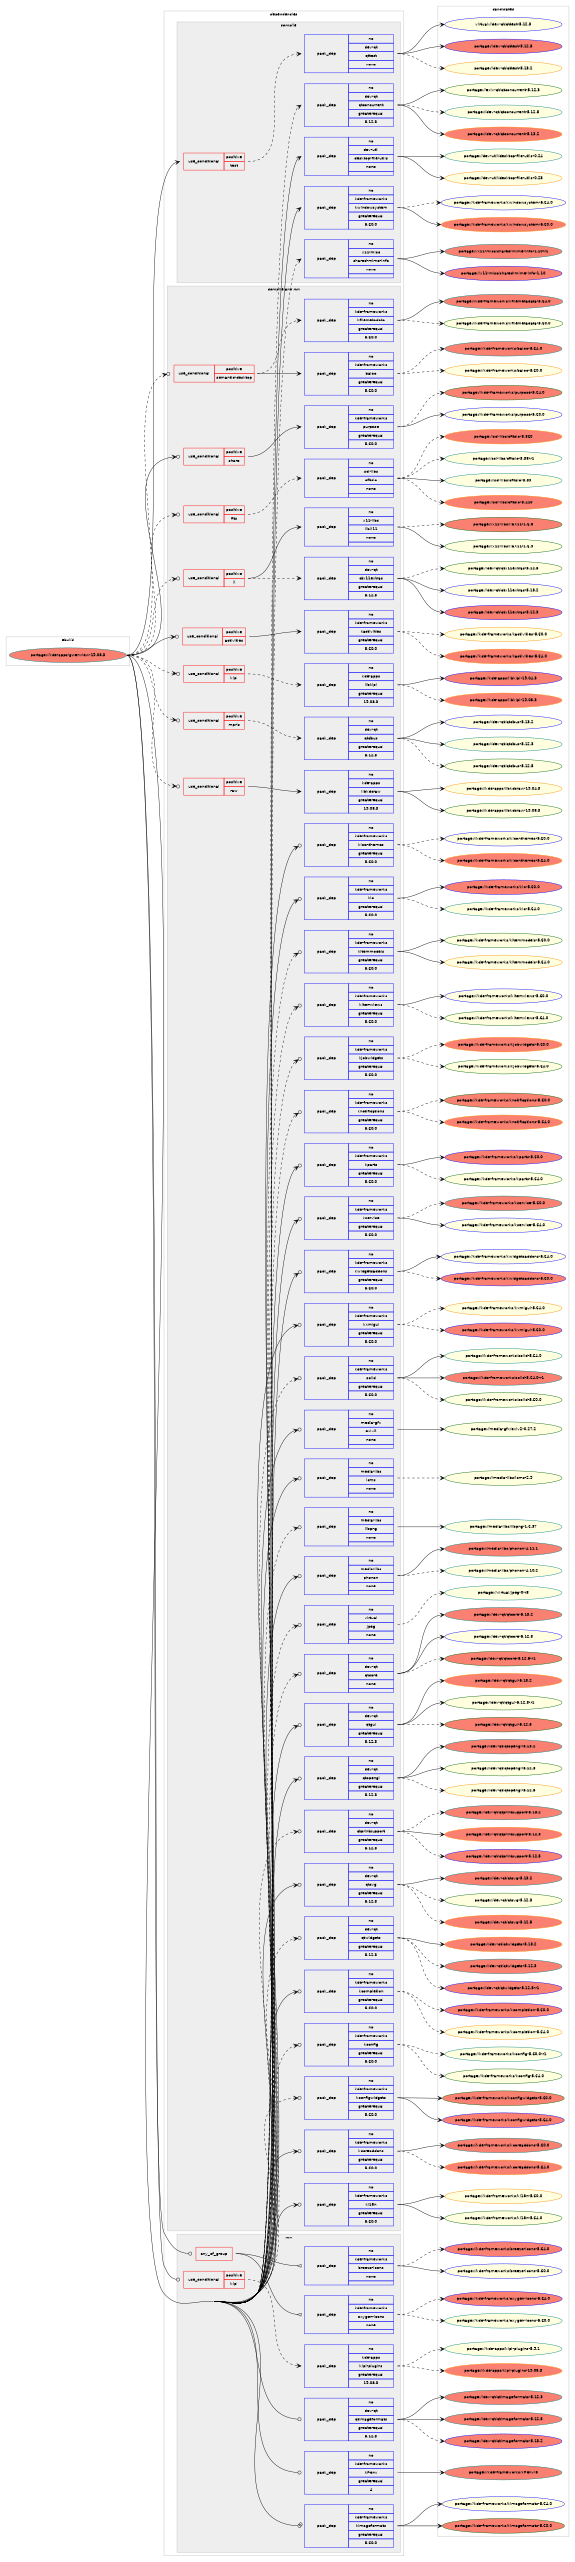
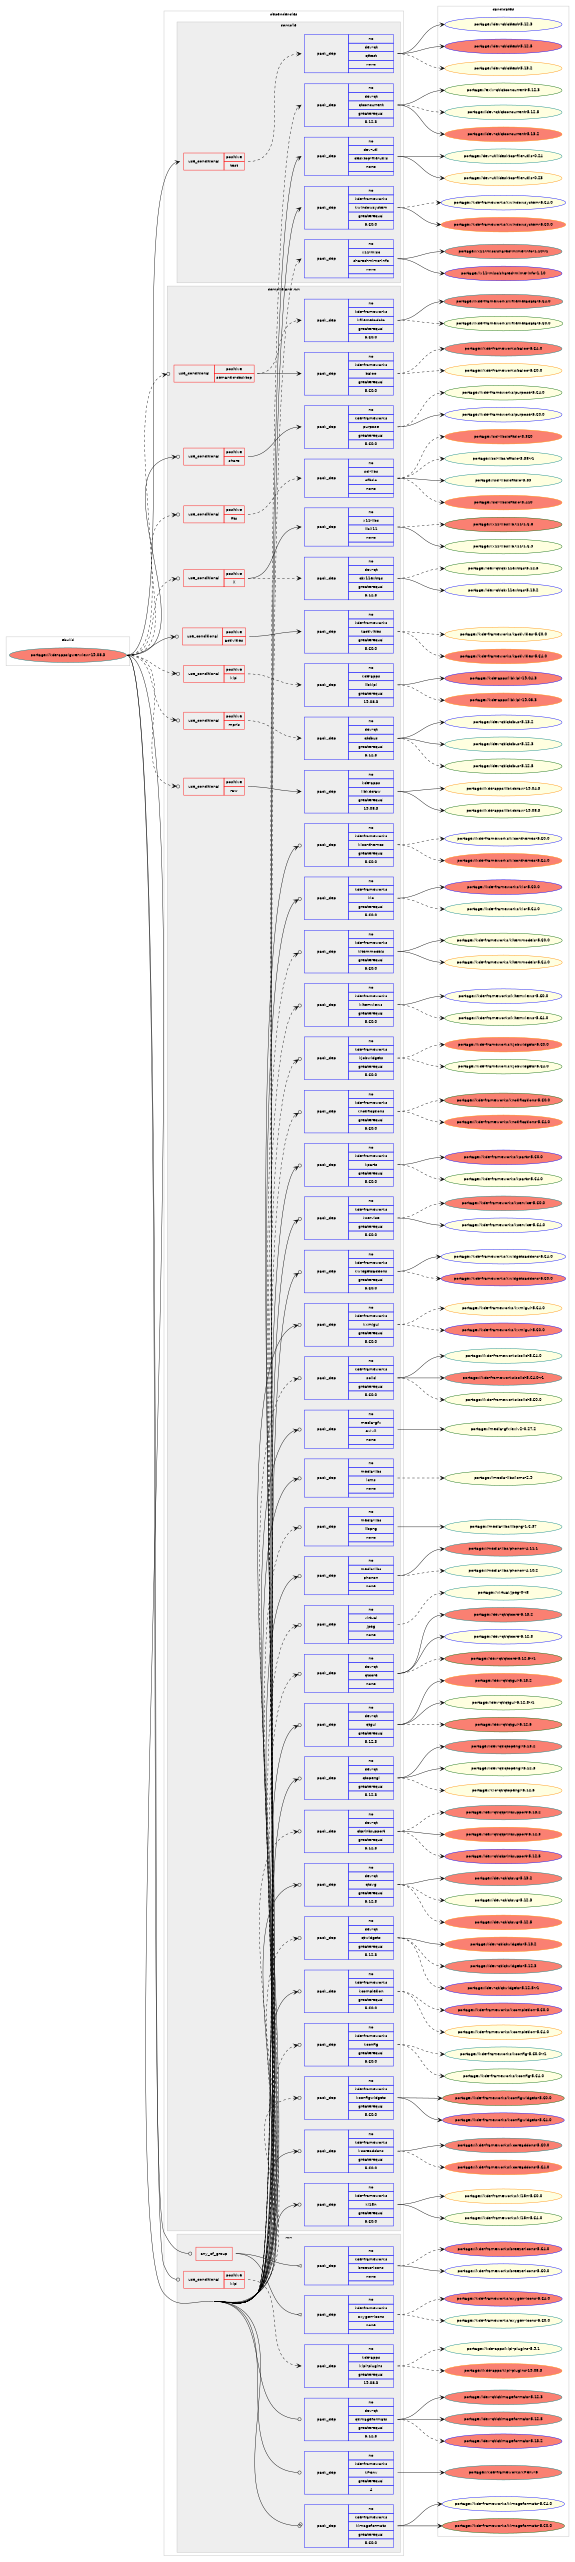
(503, 24) -> (503, 24)
(503, 393) -> (503, 393)
(503, 612) -> none
(503, 1791) -> (503, 1791)
